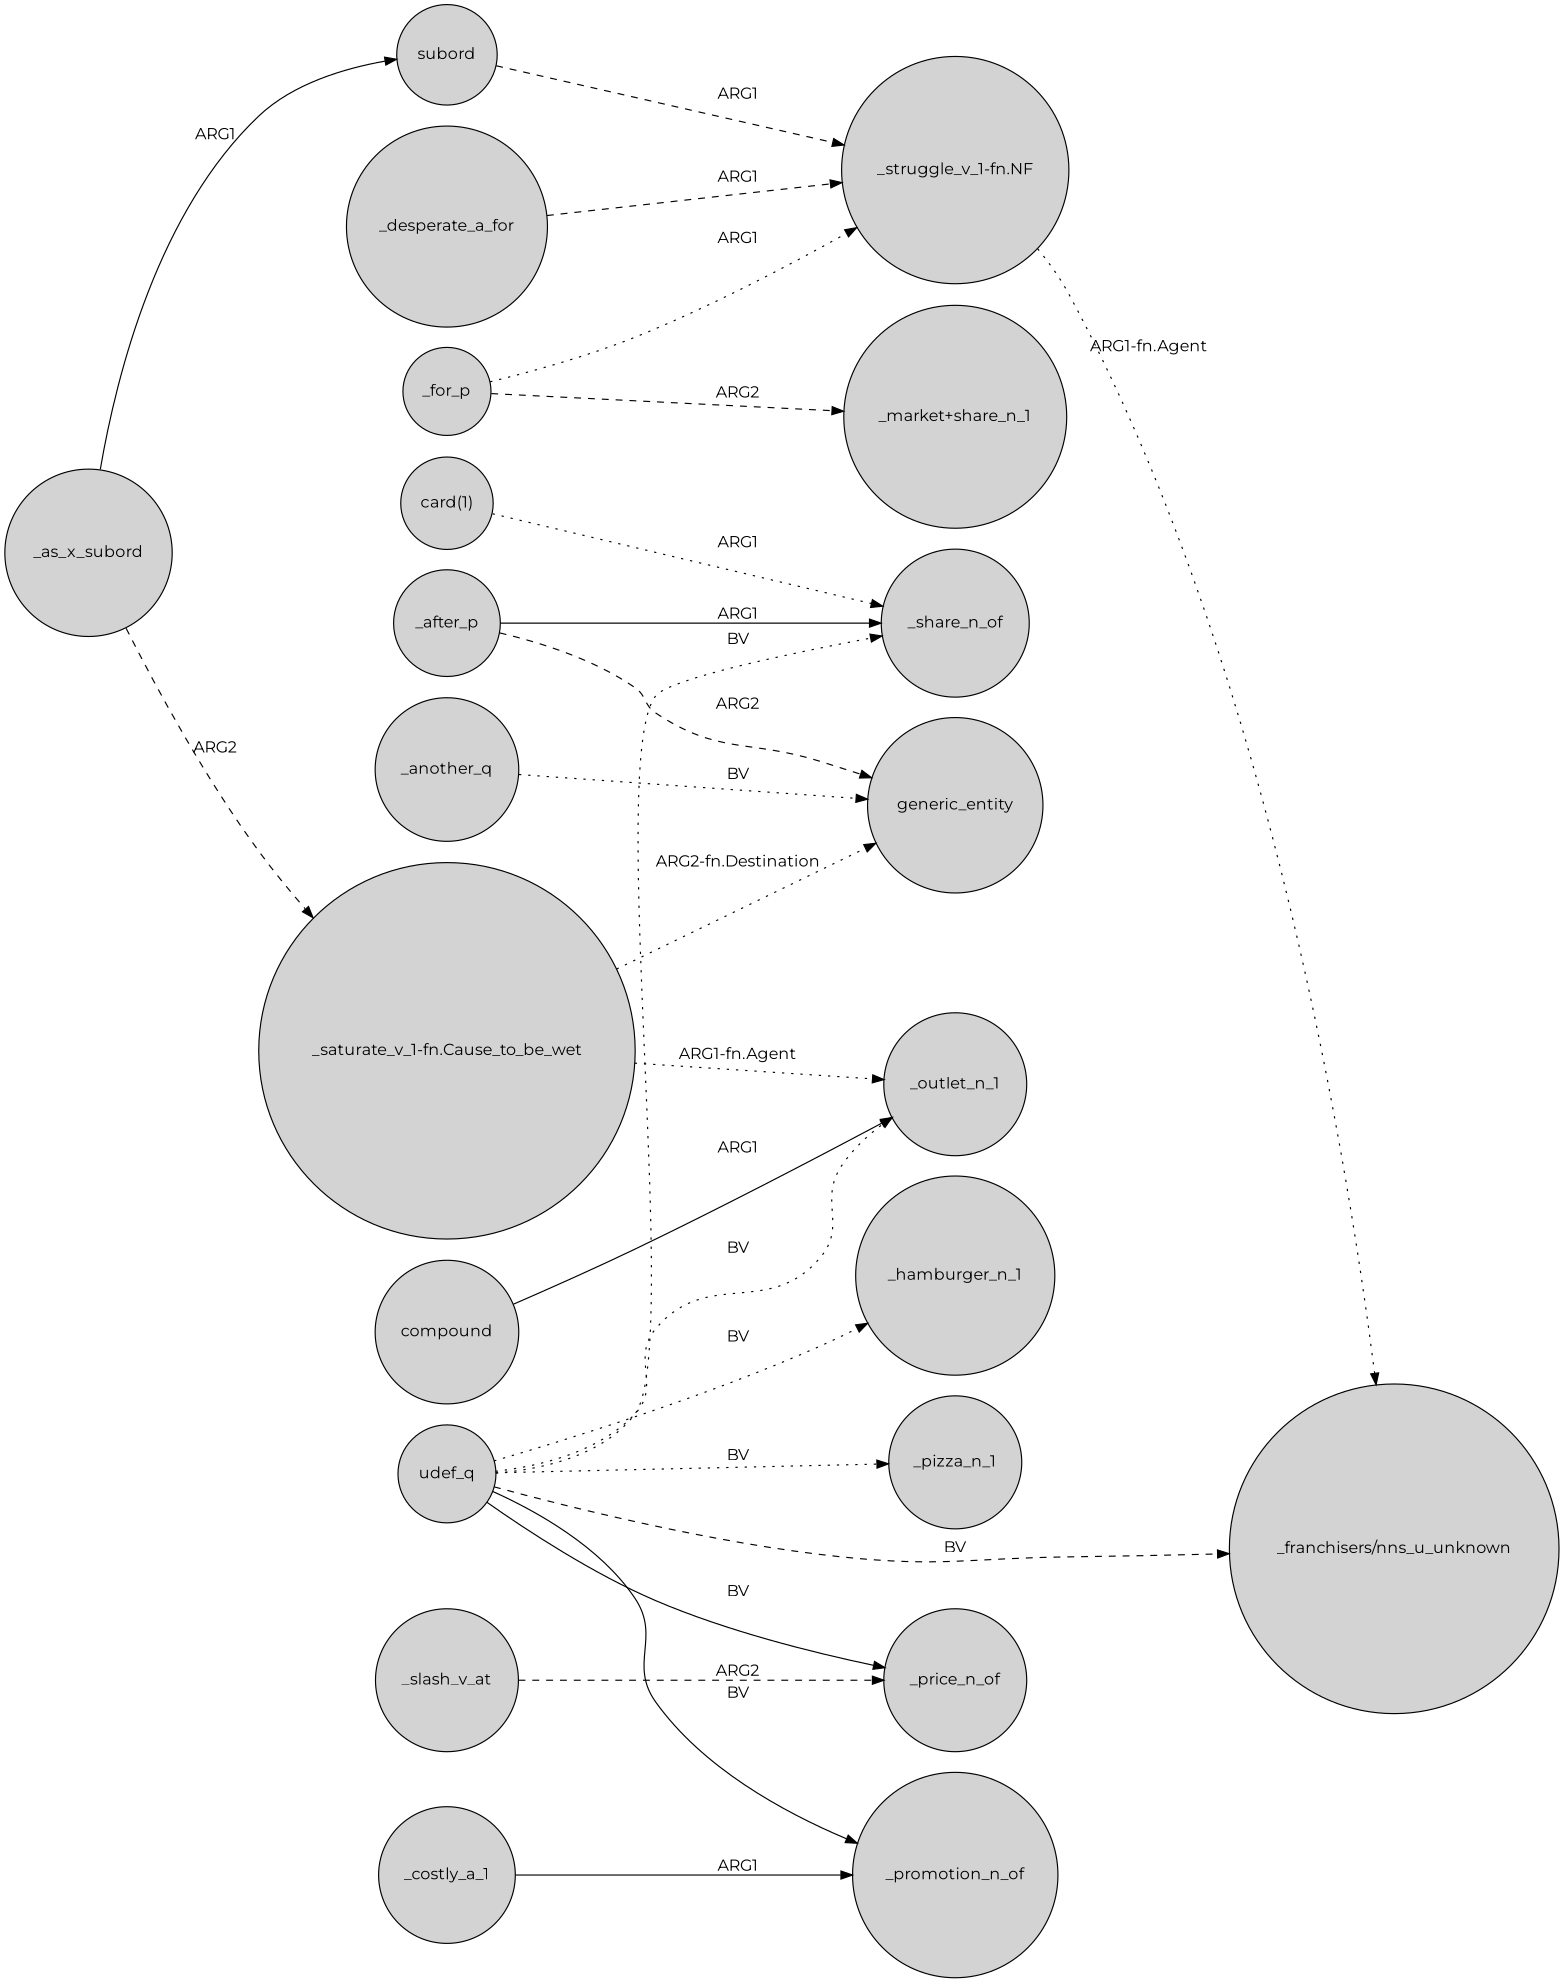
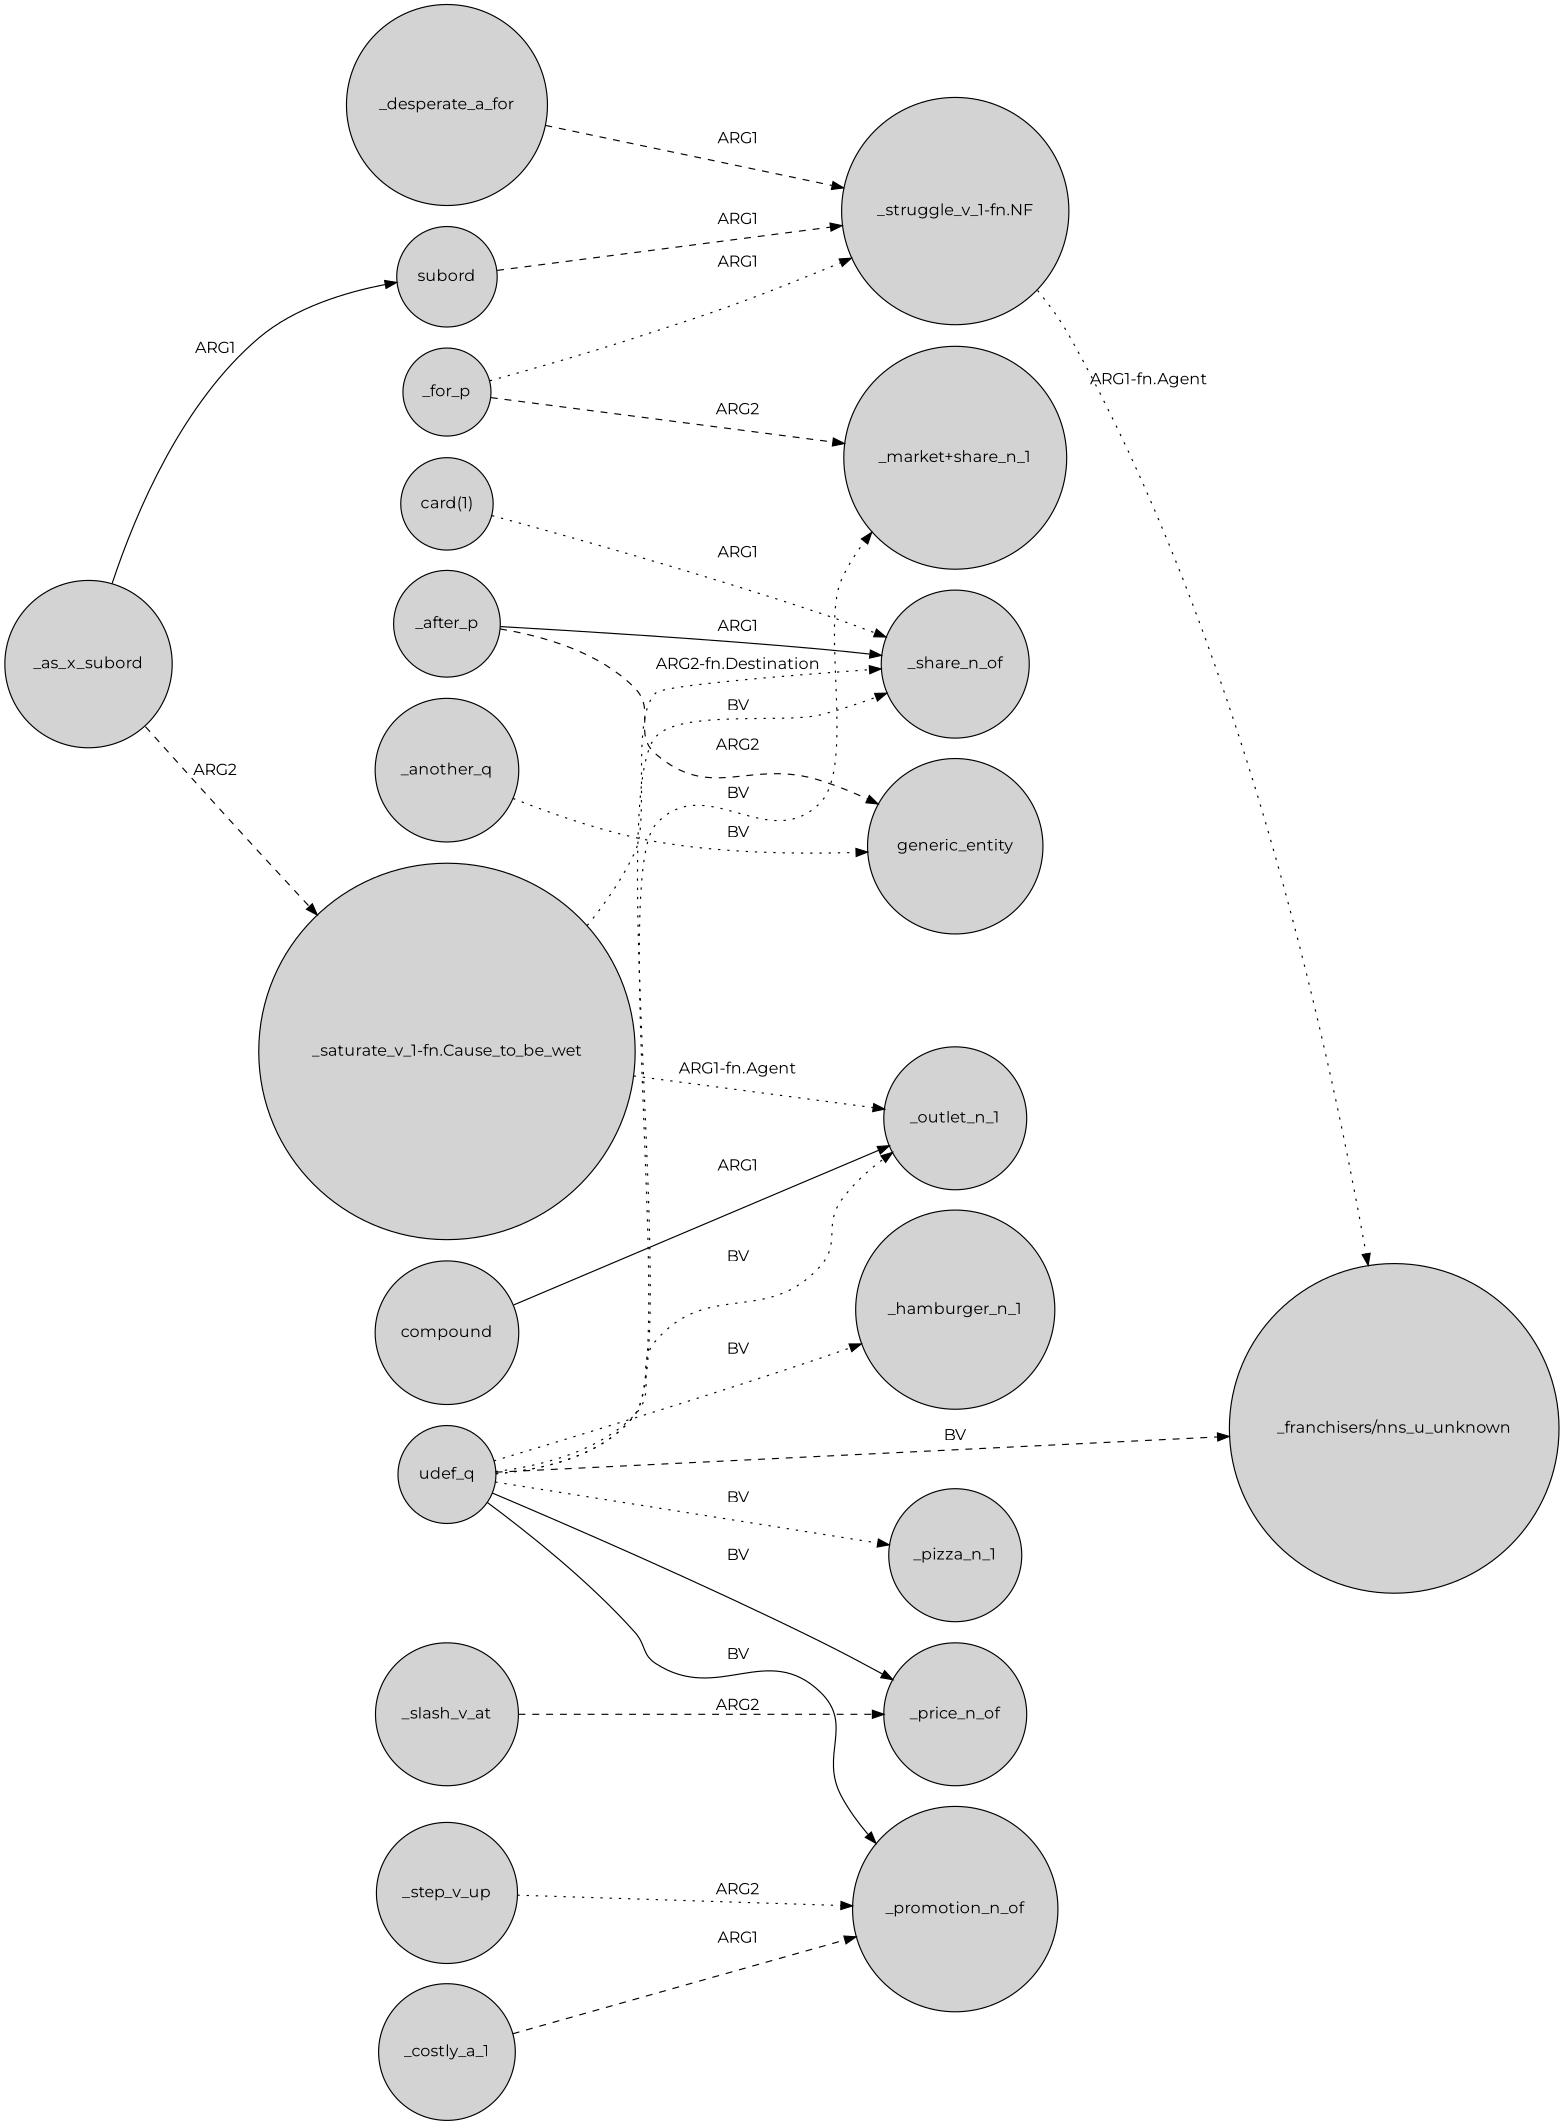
none -> (646, 854)
(741, 909) -> (653, 698)
(678, 1875) -> (679, 1987)
none -> (447, 1893)
